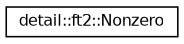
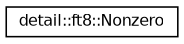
(92, 22) -> (92, 22)
